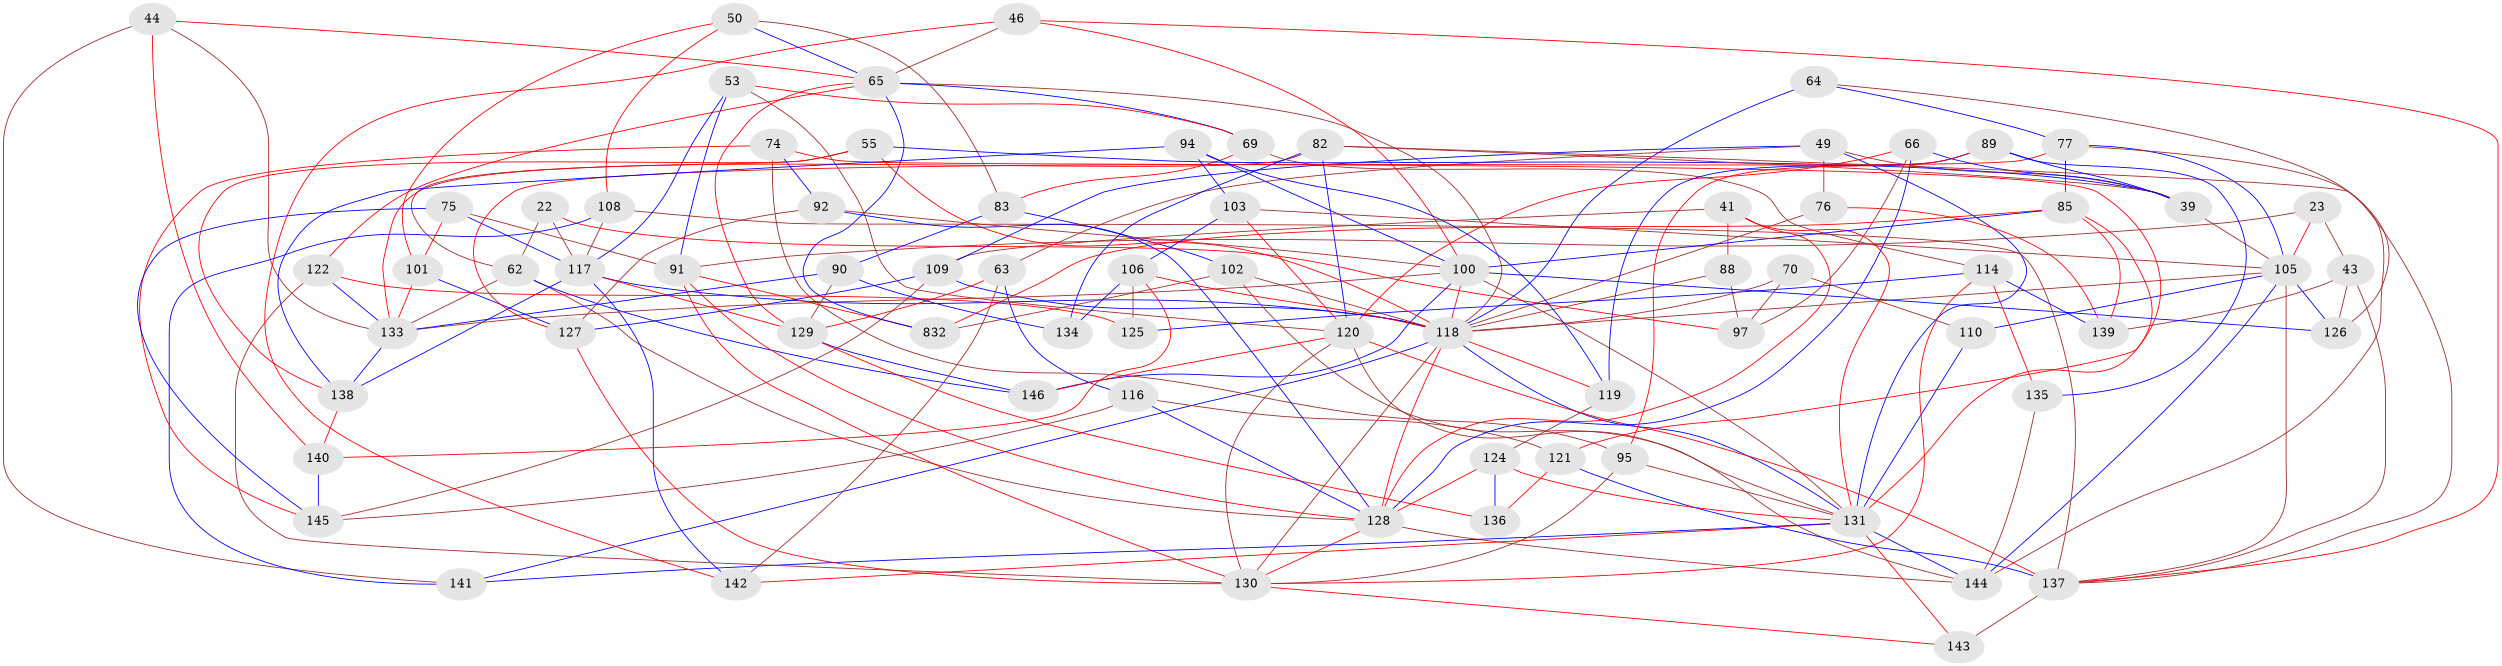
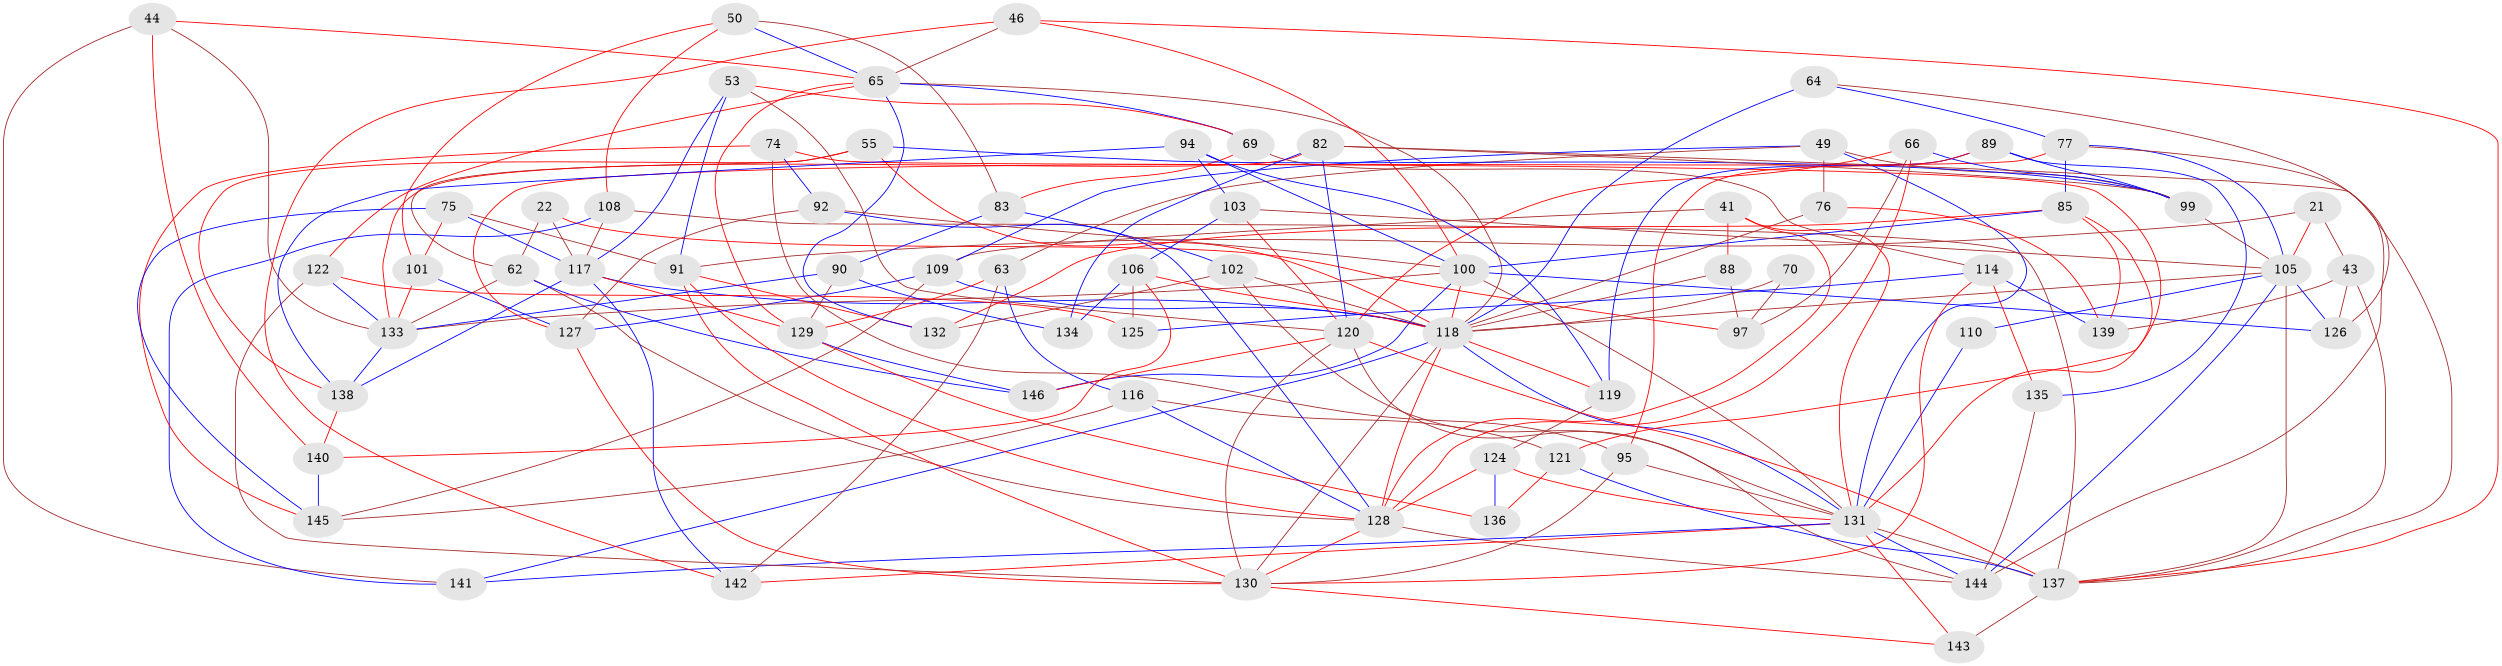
(2188, 208) -> (2188, 208)
(2317, 208) -> (2317, 208)
(1894, 306) -> none
(935, 333) -> (935, 333)
(1702, 410) -> (1702, 410)
none -> (1955, 552)
